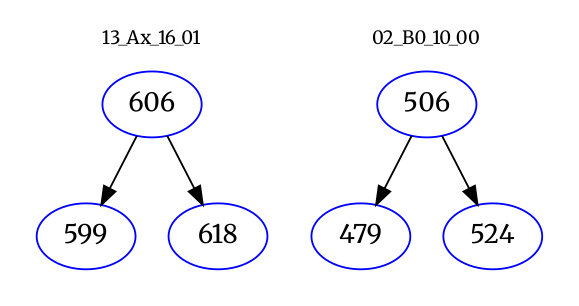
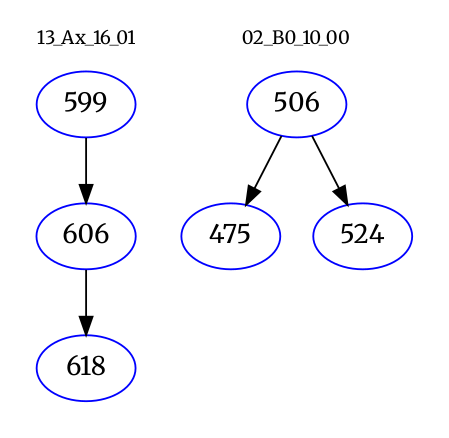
(123, 162) -> (86, 161)
(361, 236) -> (231, 236)
